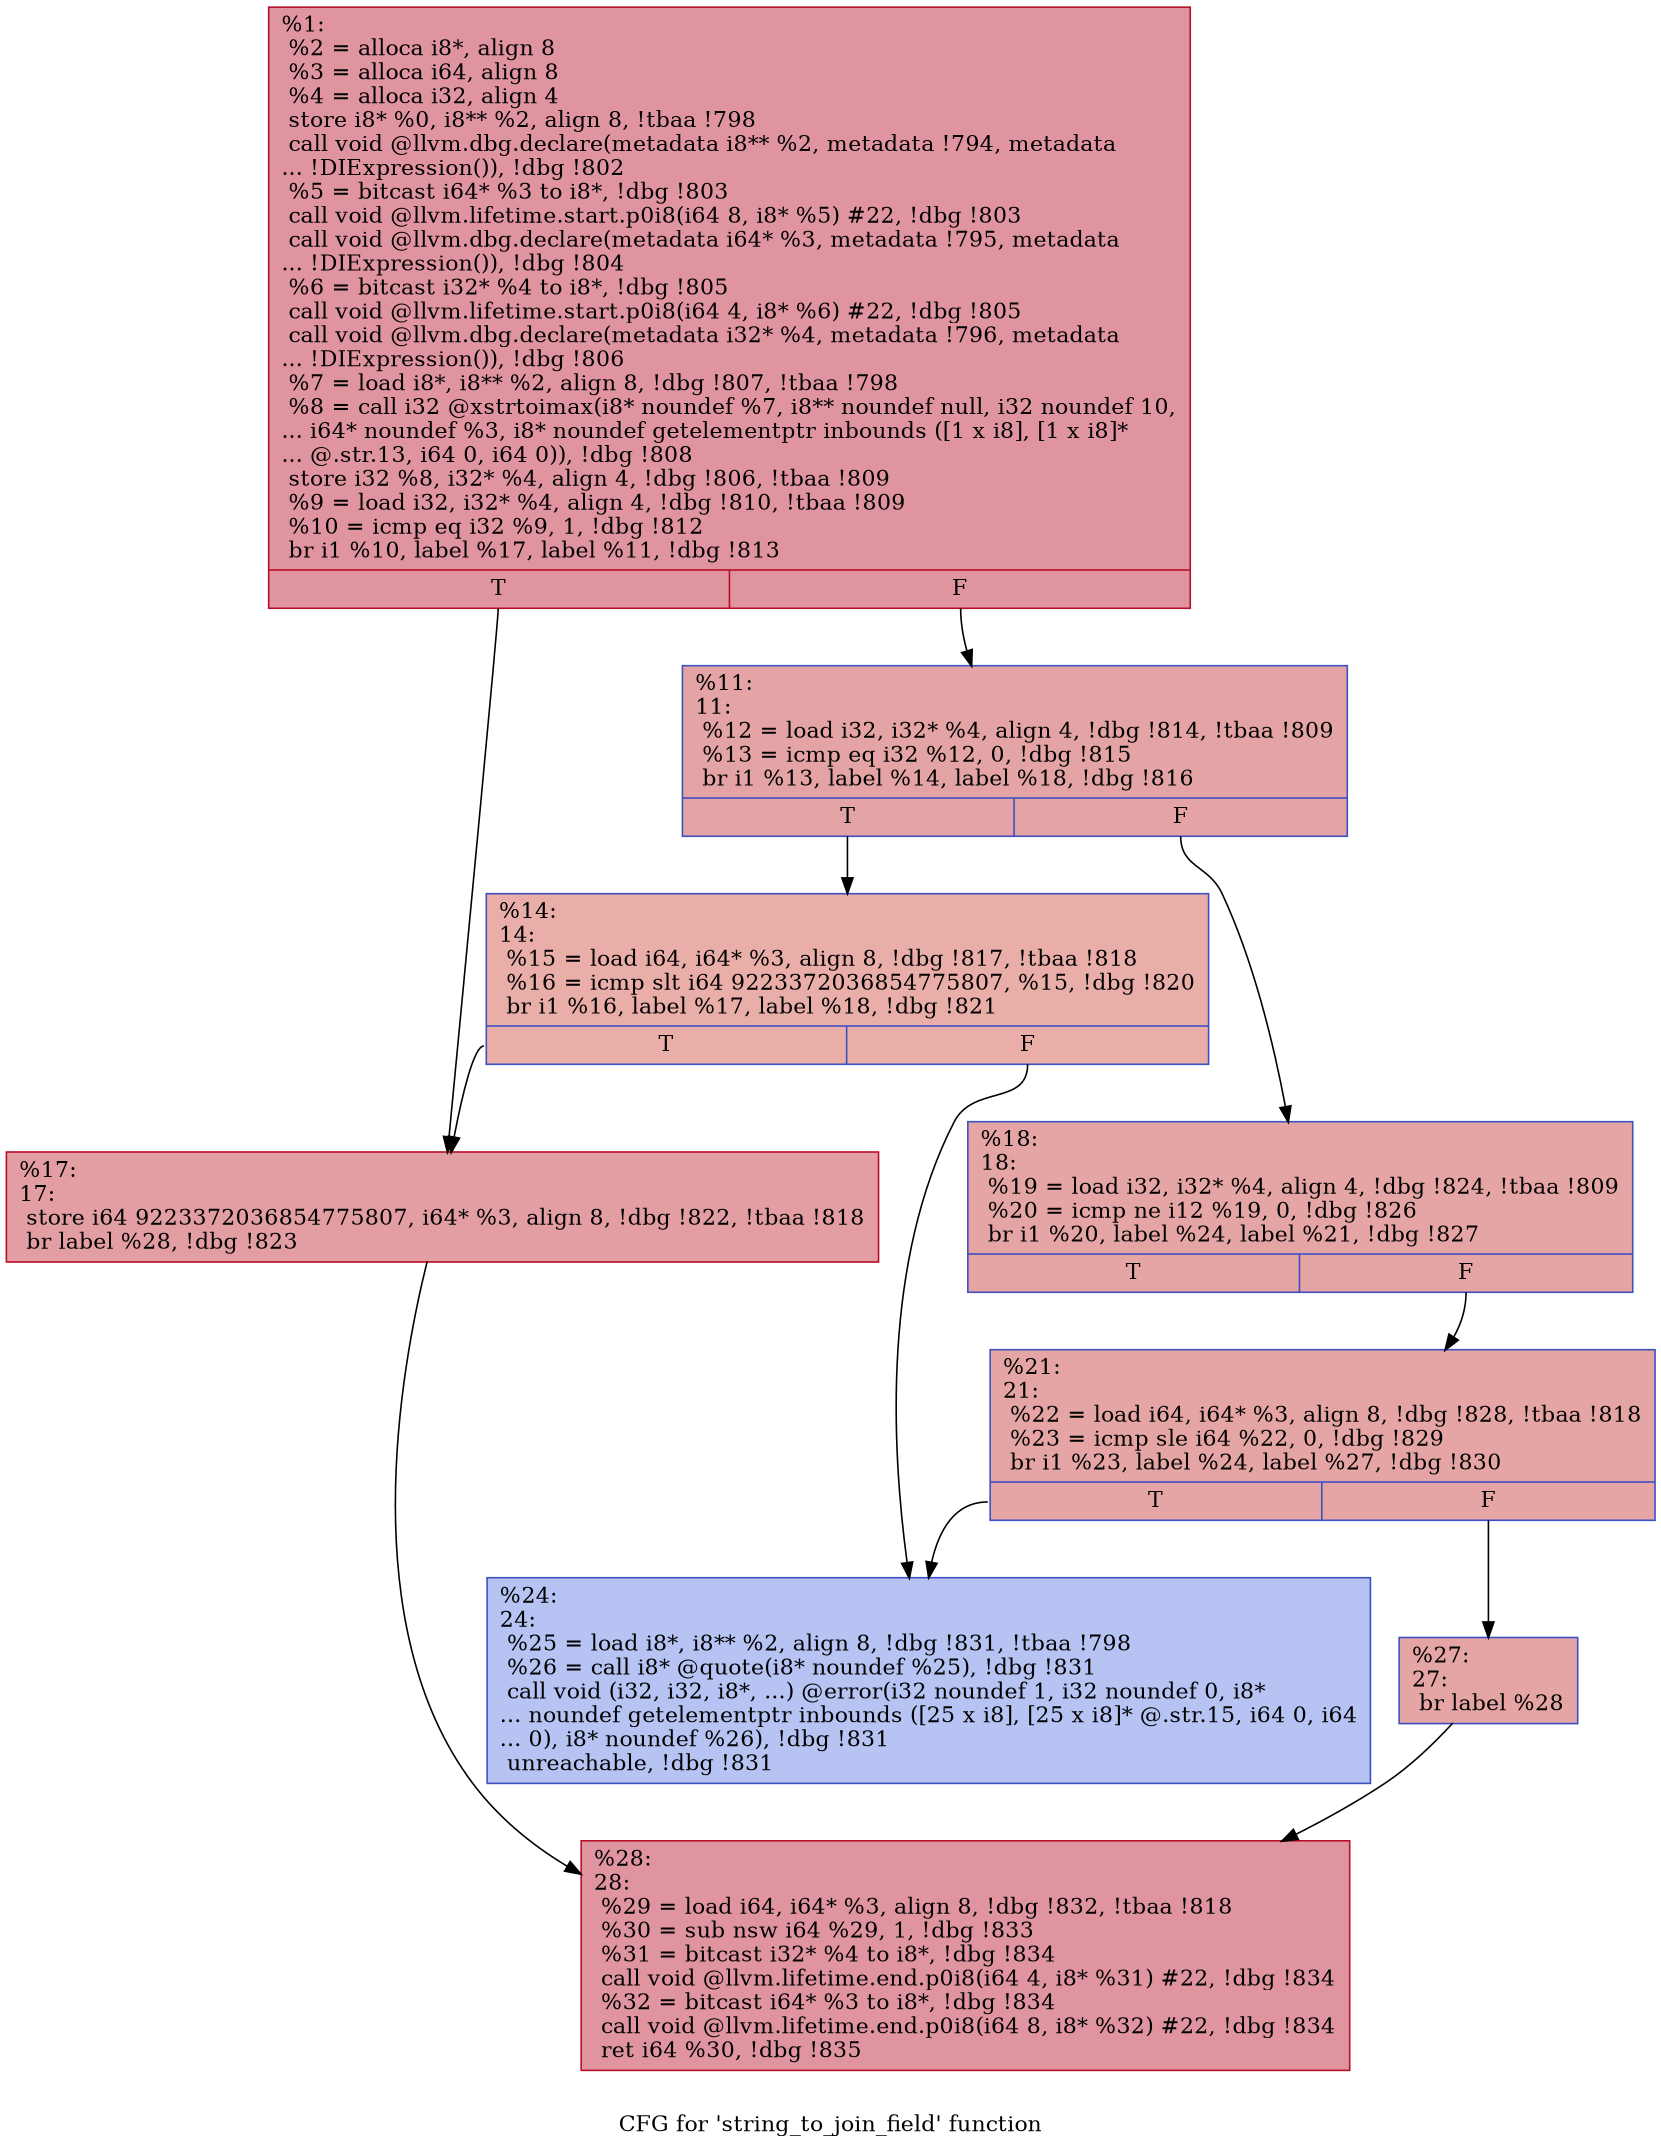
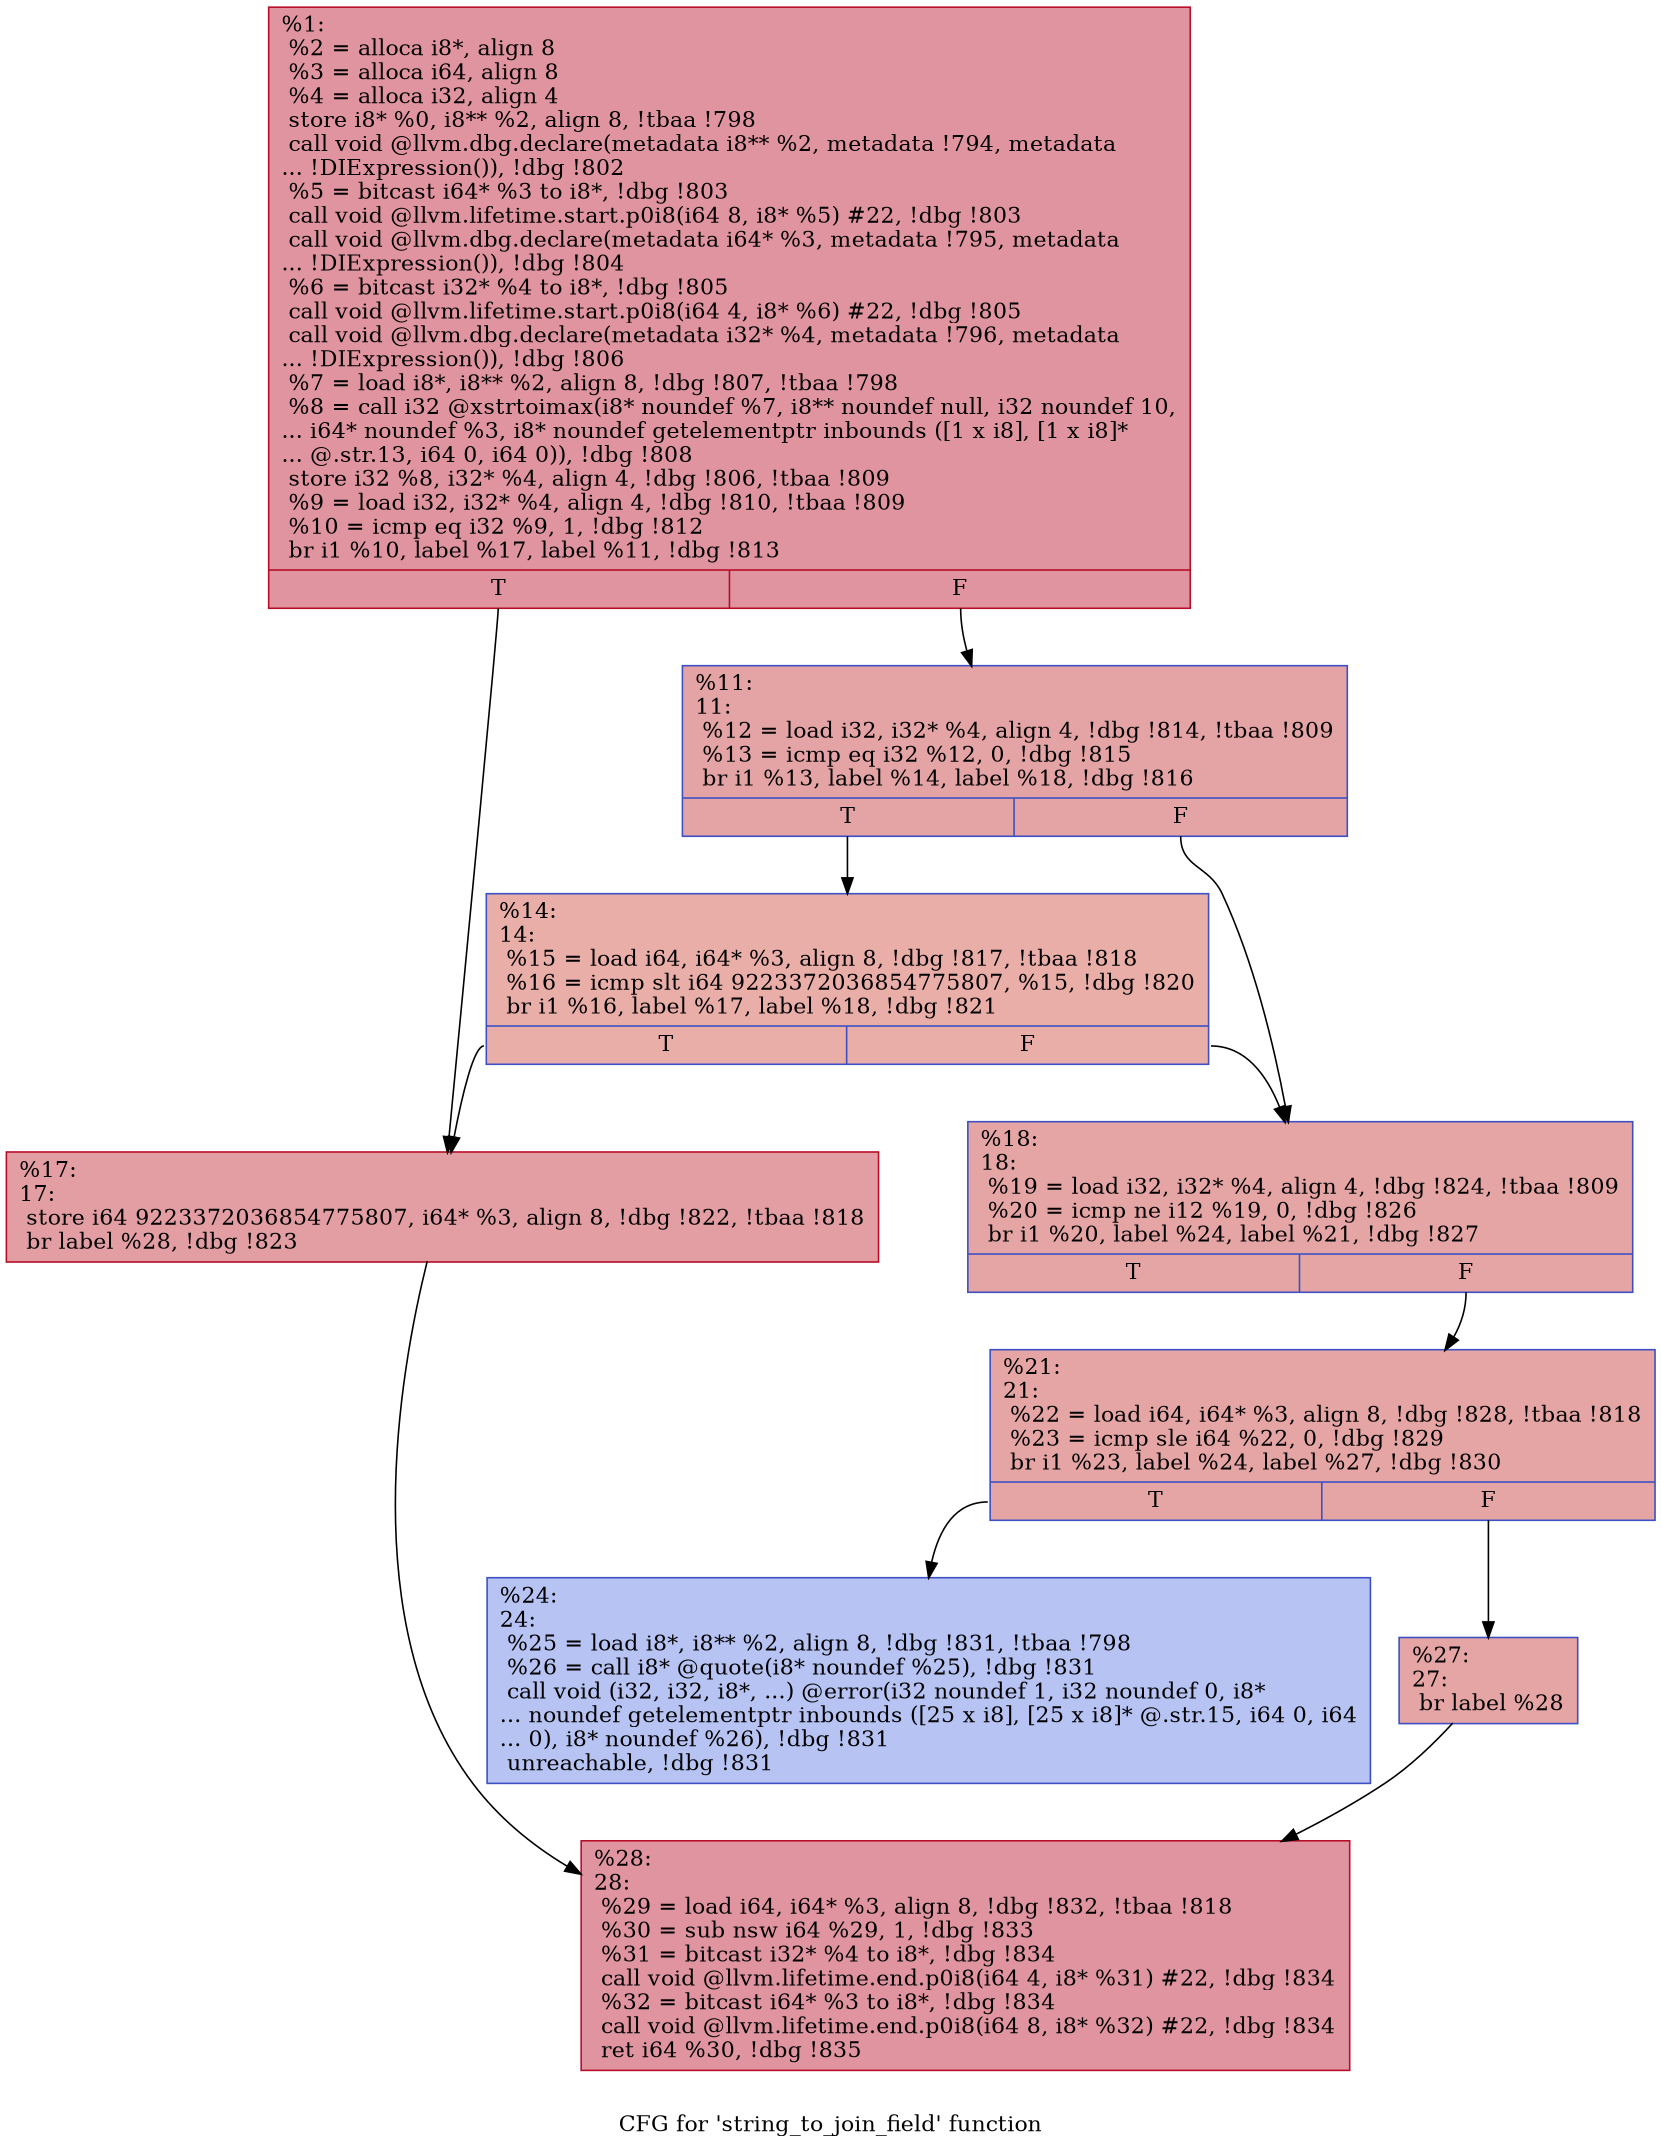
(904, 1289) -> (1254, 1066)
